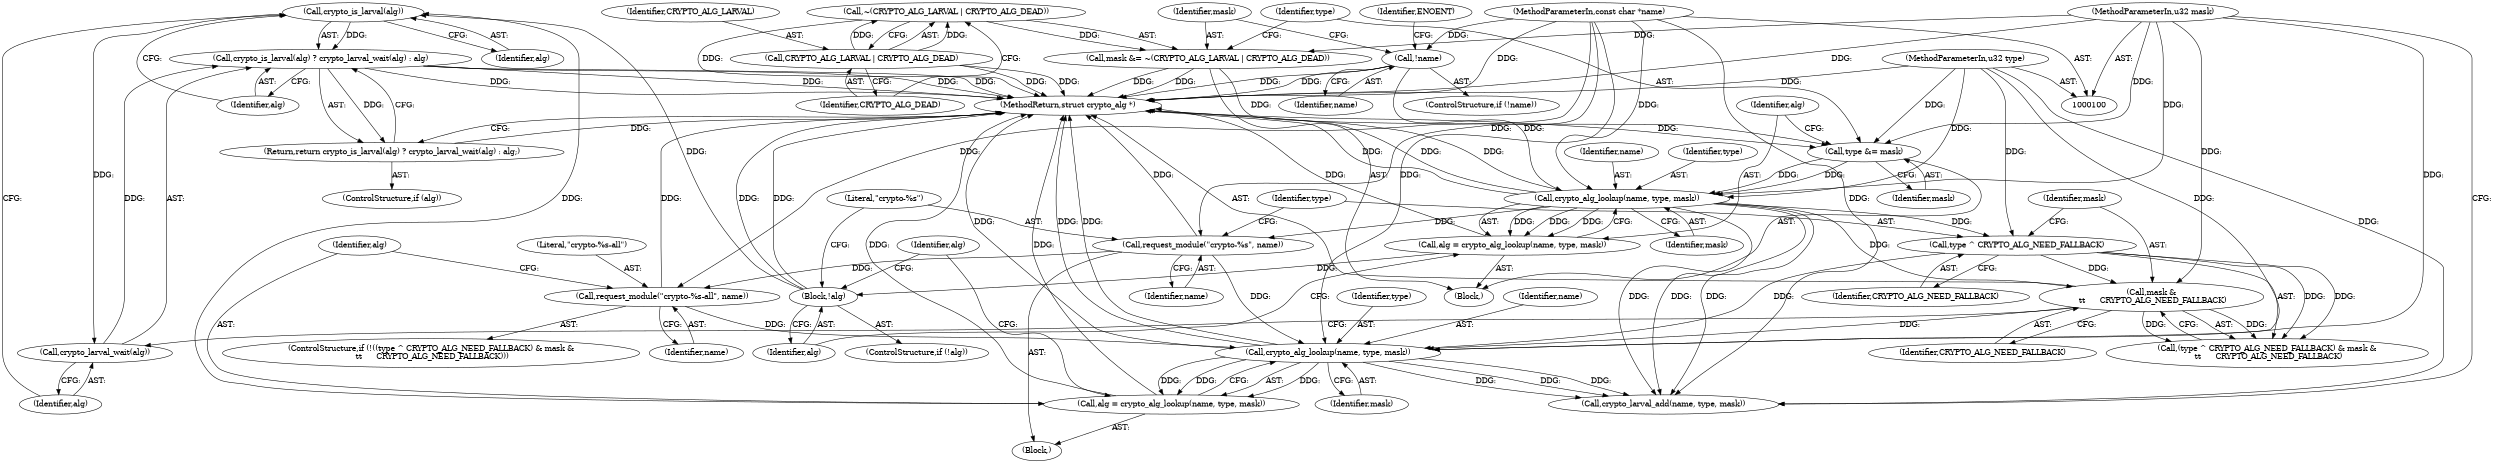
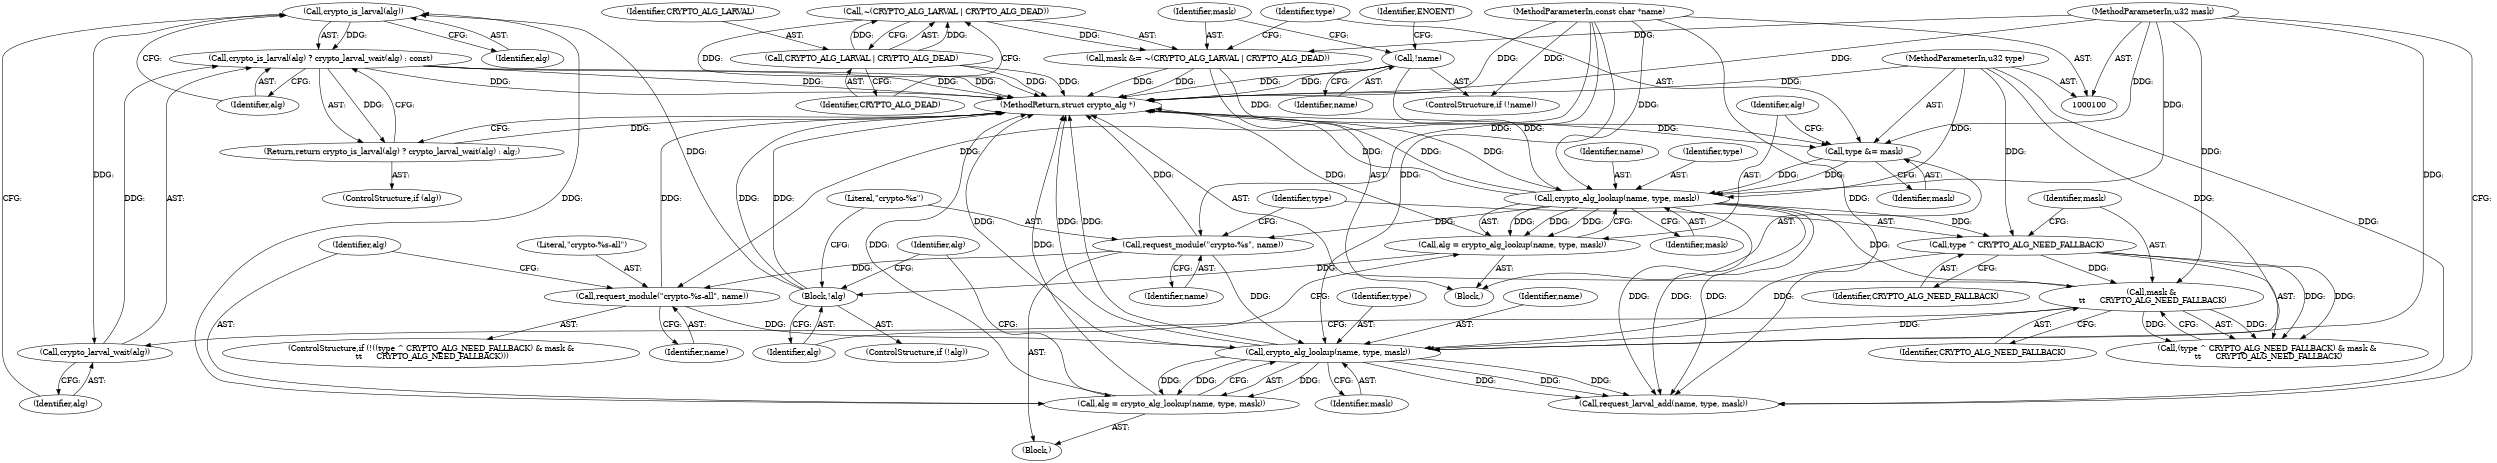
(1469, 26) -> (1536, 56)
(321, 59) -> (321, 59)
(1936, 106) -> (1936, 106)
(1664, 404) -> (1664, 404)
